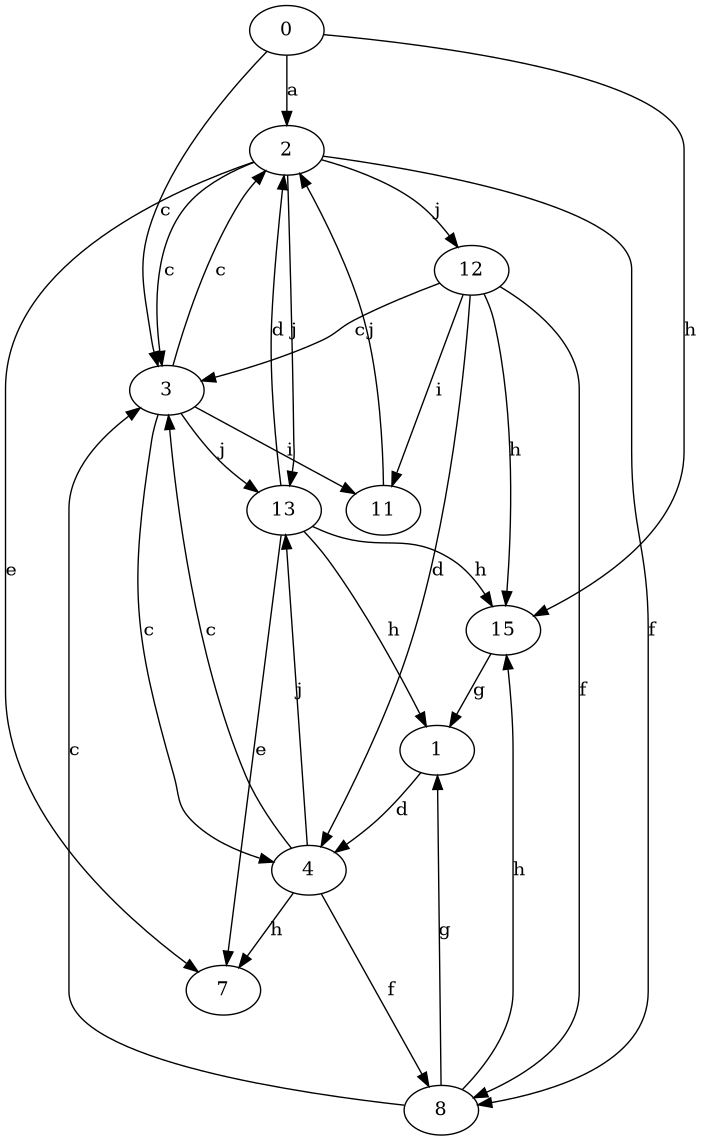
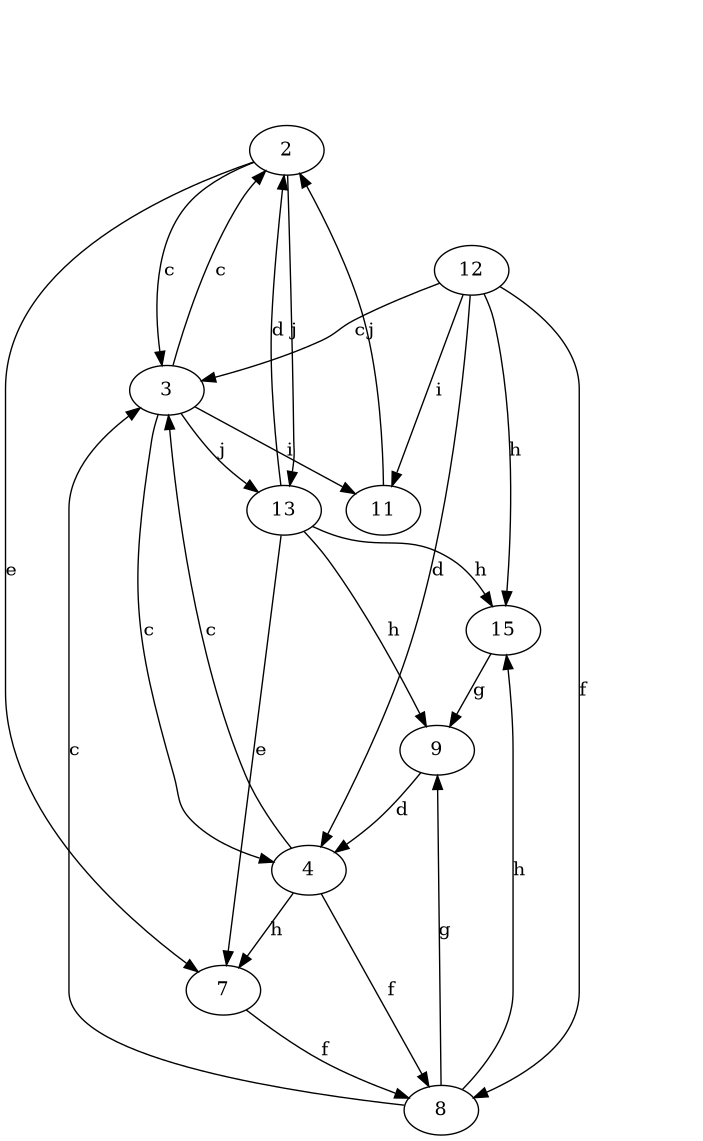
(287, 30) -> none
(392, 187) -> none
(644, 563) -> (317, 1058)
(297, 697) -> none
(437, 750) -> (437, 750)
